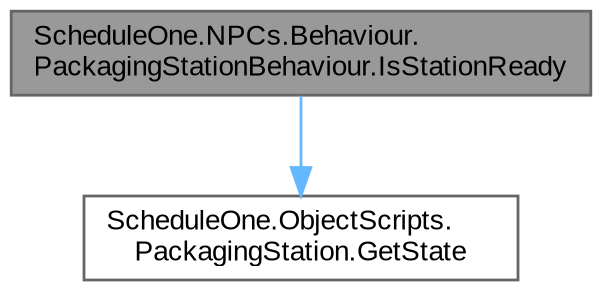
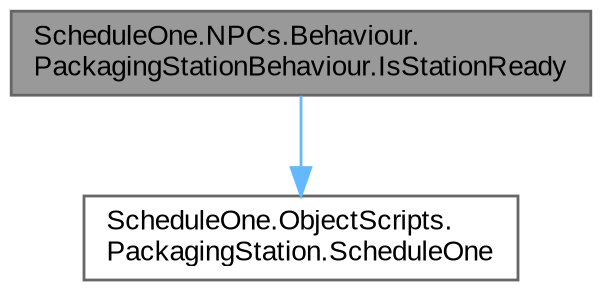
(301, 238) -> (301, 238)
